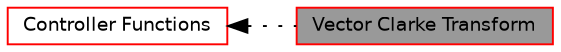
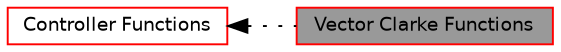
(425, 26) -> (425, 26)
